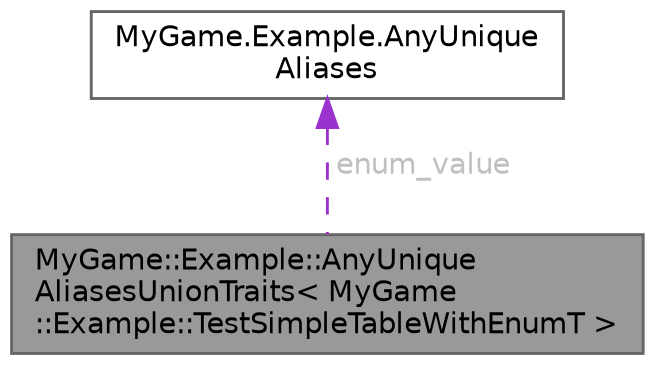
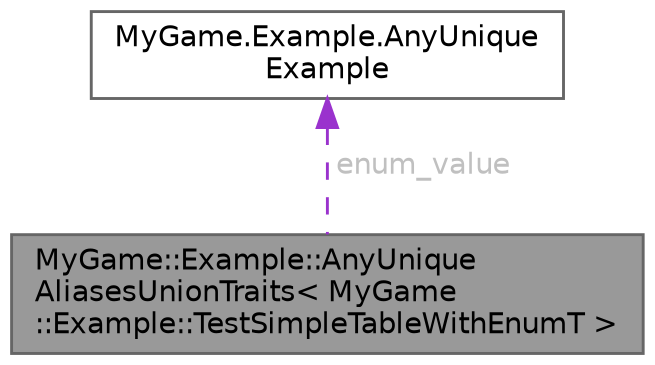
(327, 55) -> (327, 55)
